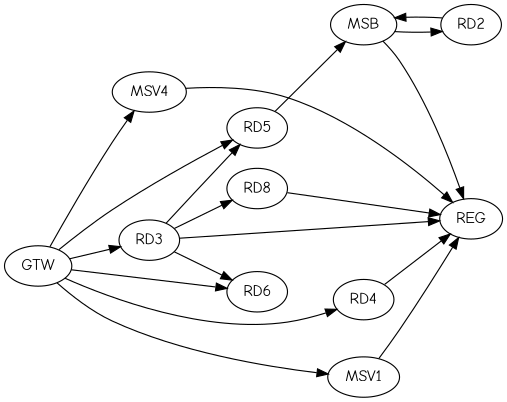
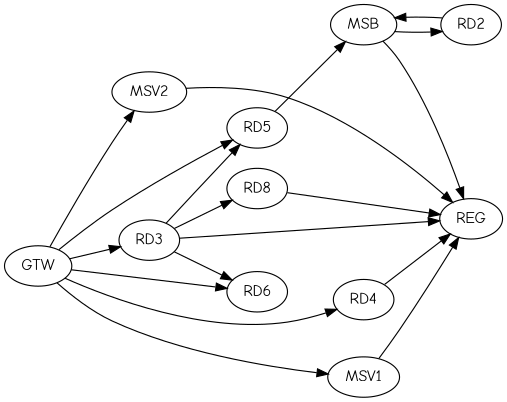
(149, 92) -> (149, 92)
